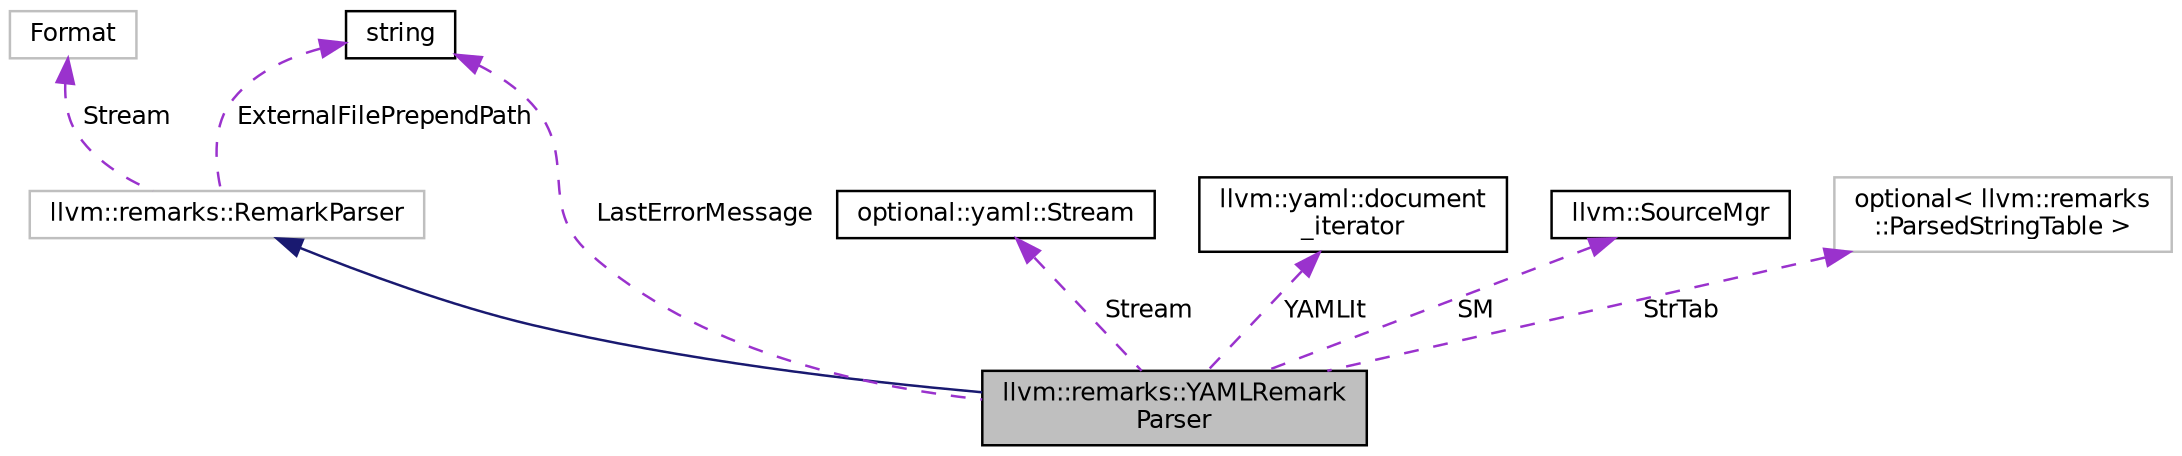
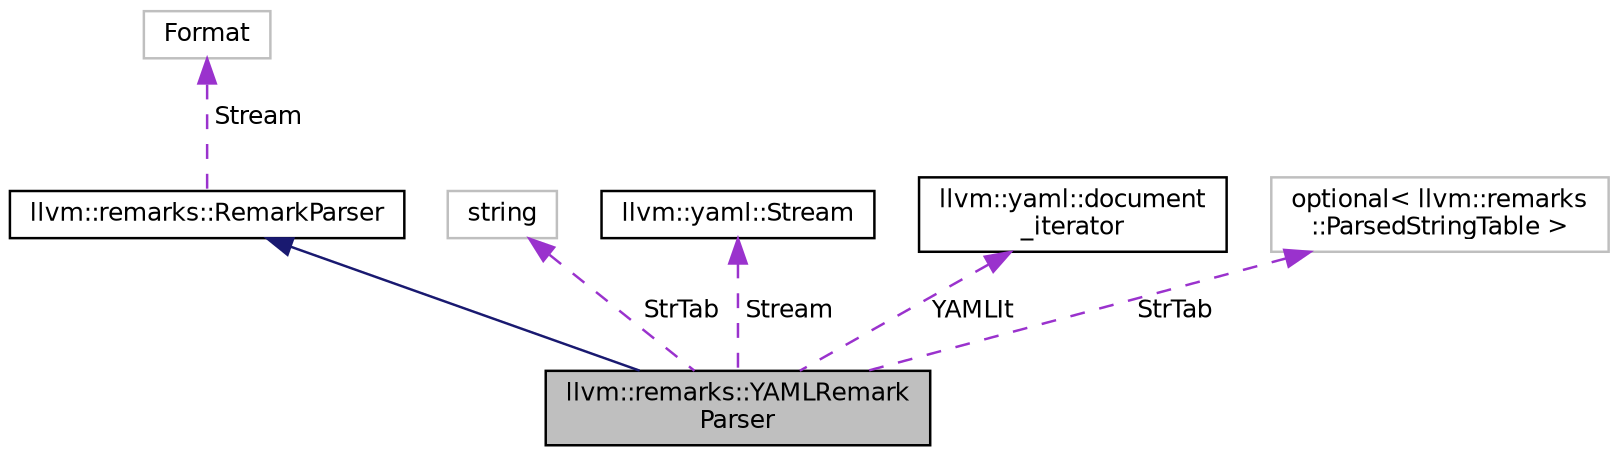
(401, 35) -> (502, 215)
(235, 97) -> none
(227, 215) -> (207, 215)
(702, 215) -> (678, 311)
(996, 215) -> (738, 215)
(1671, 215) -> none
